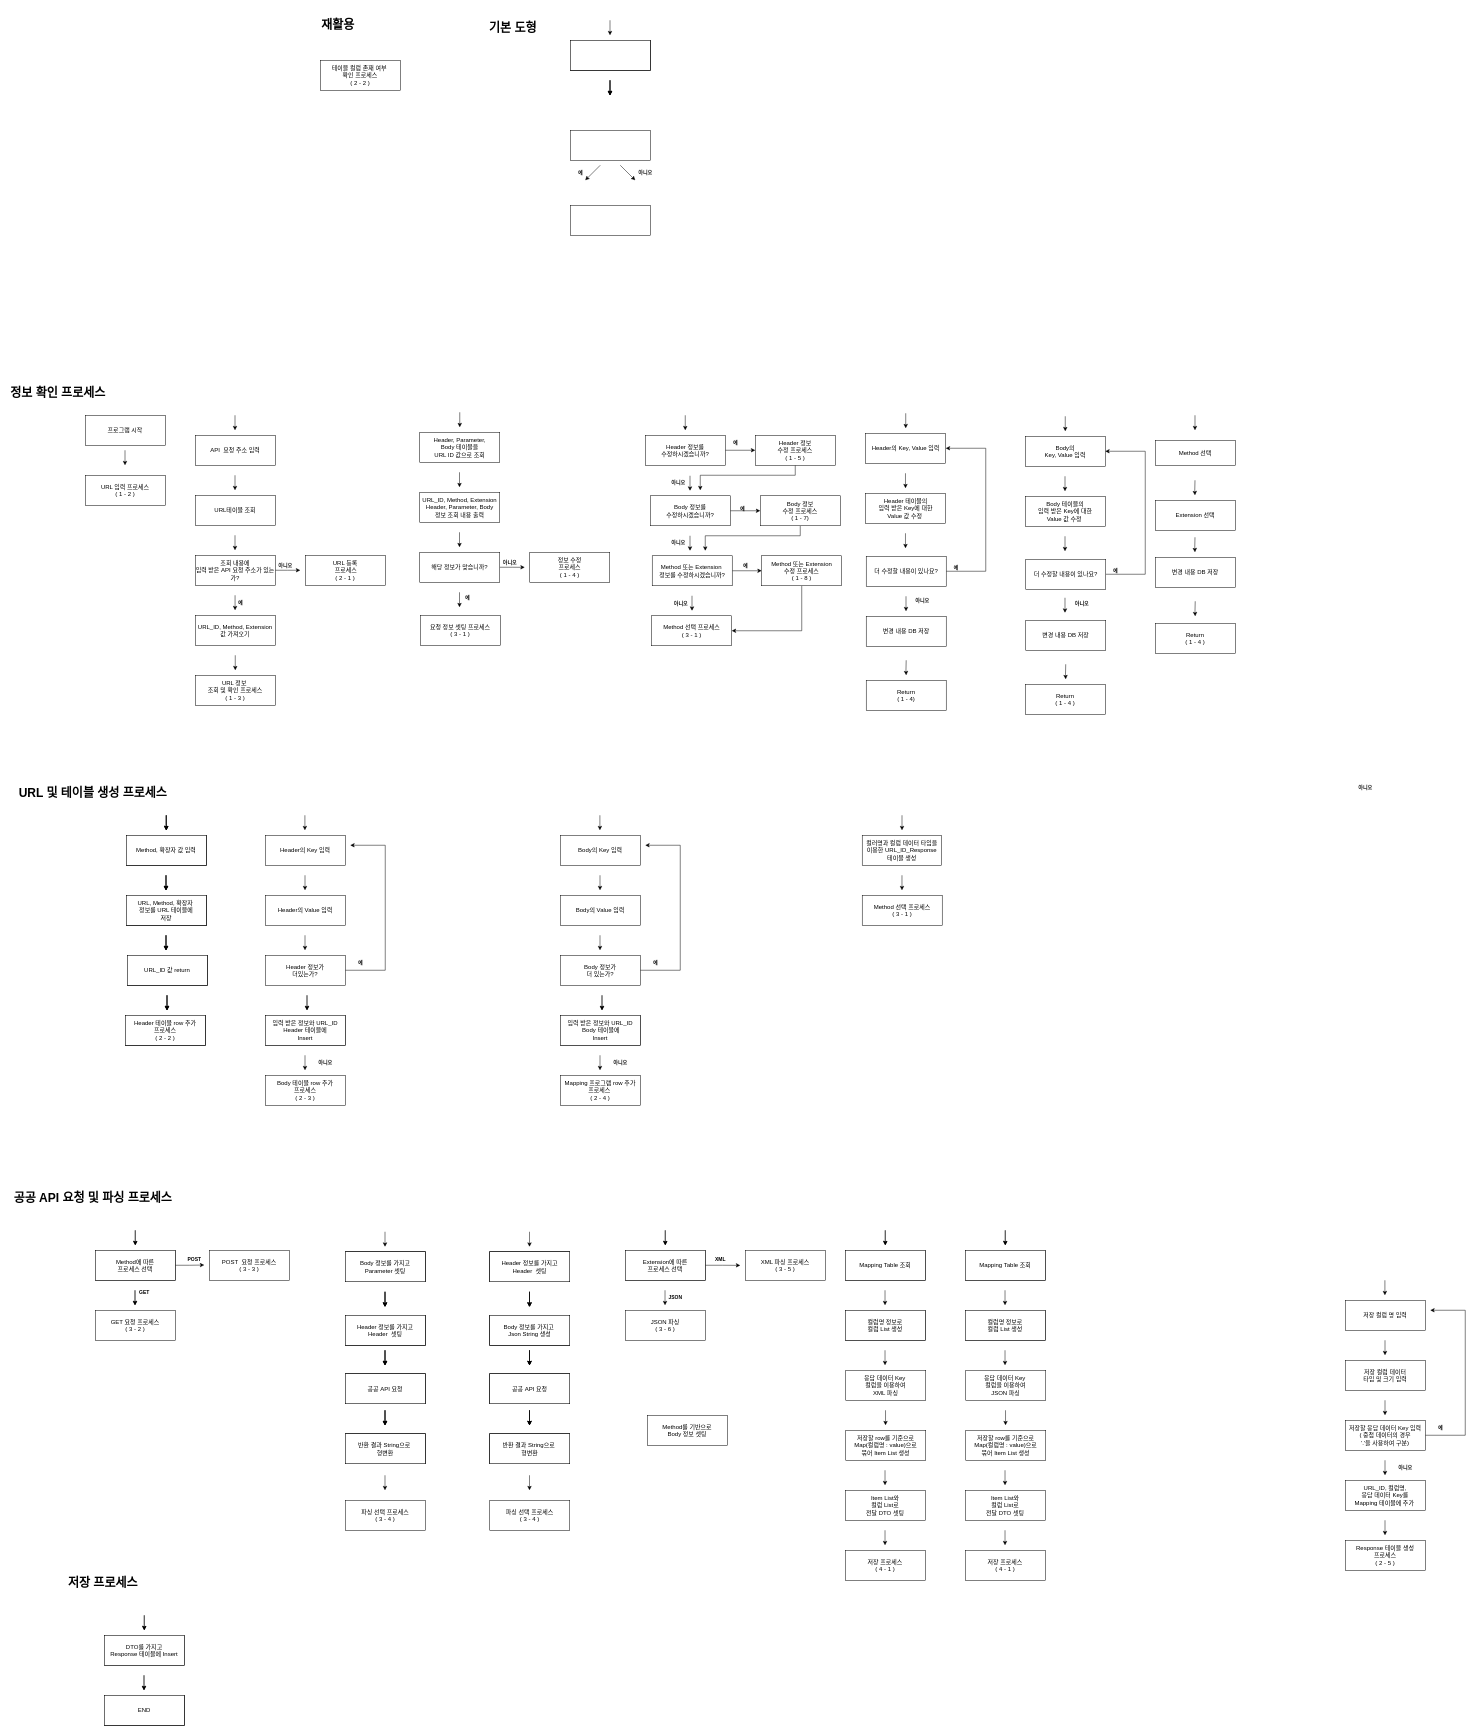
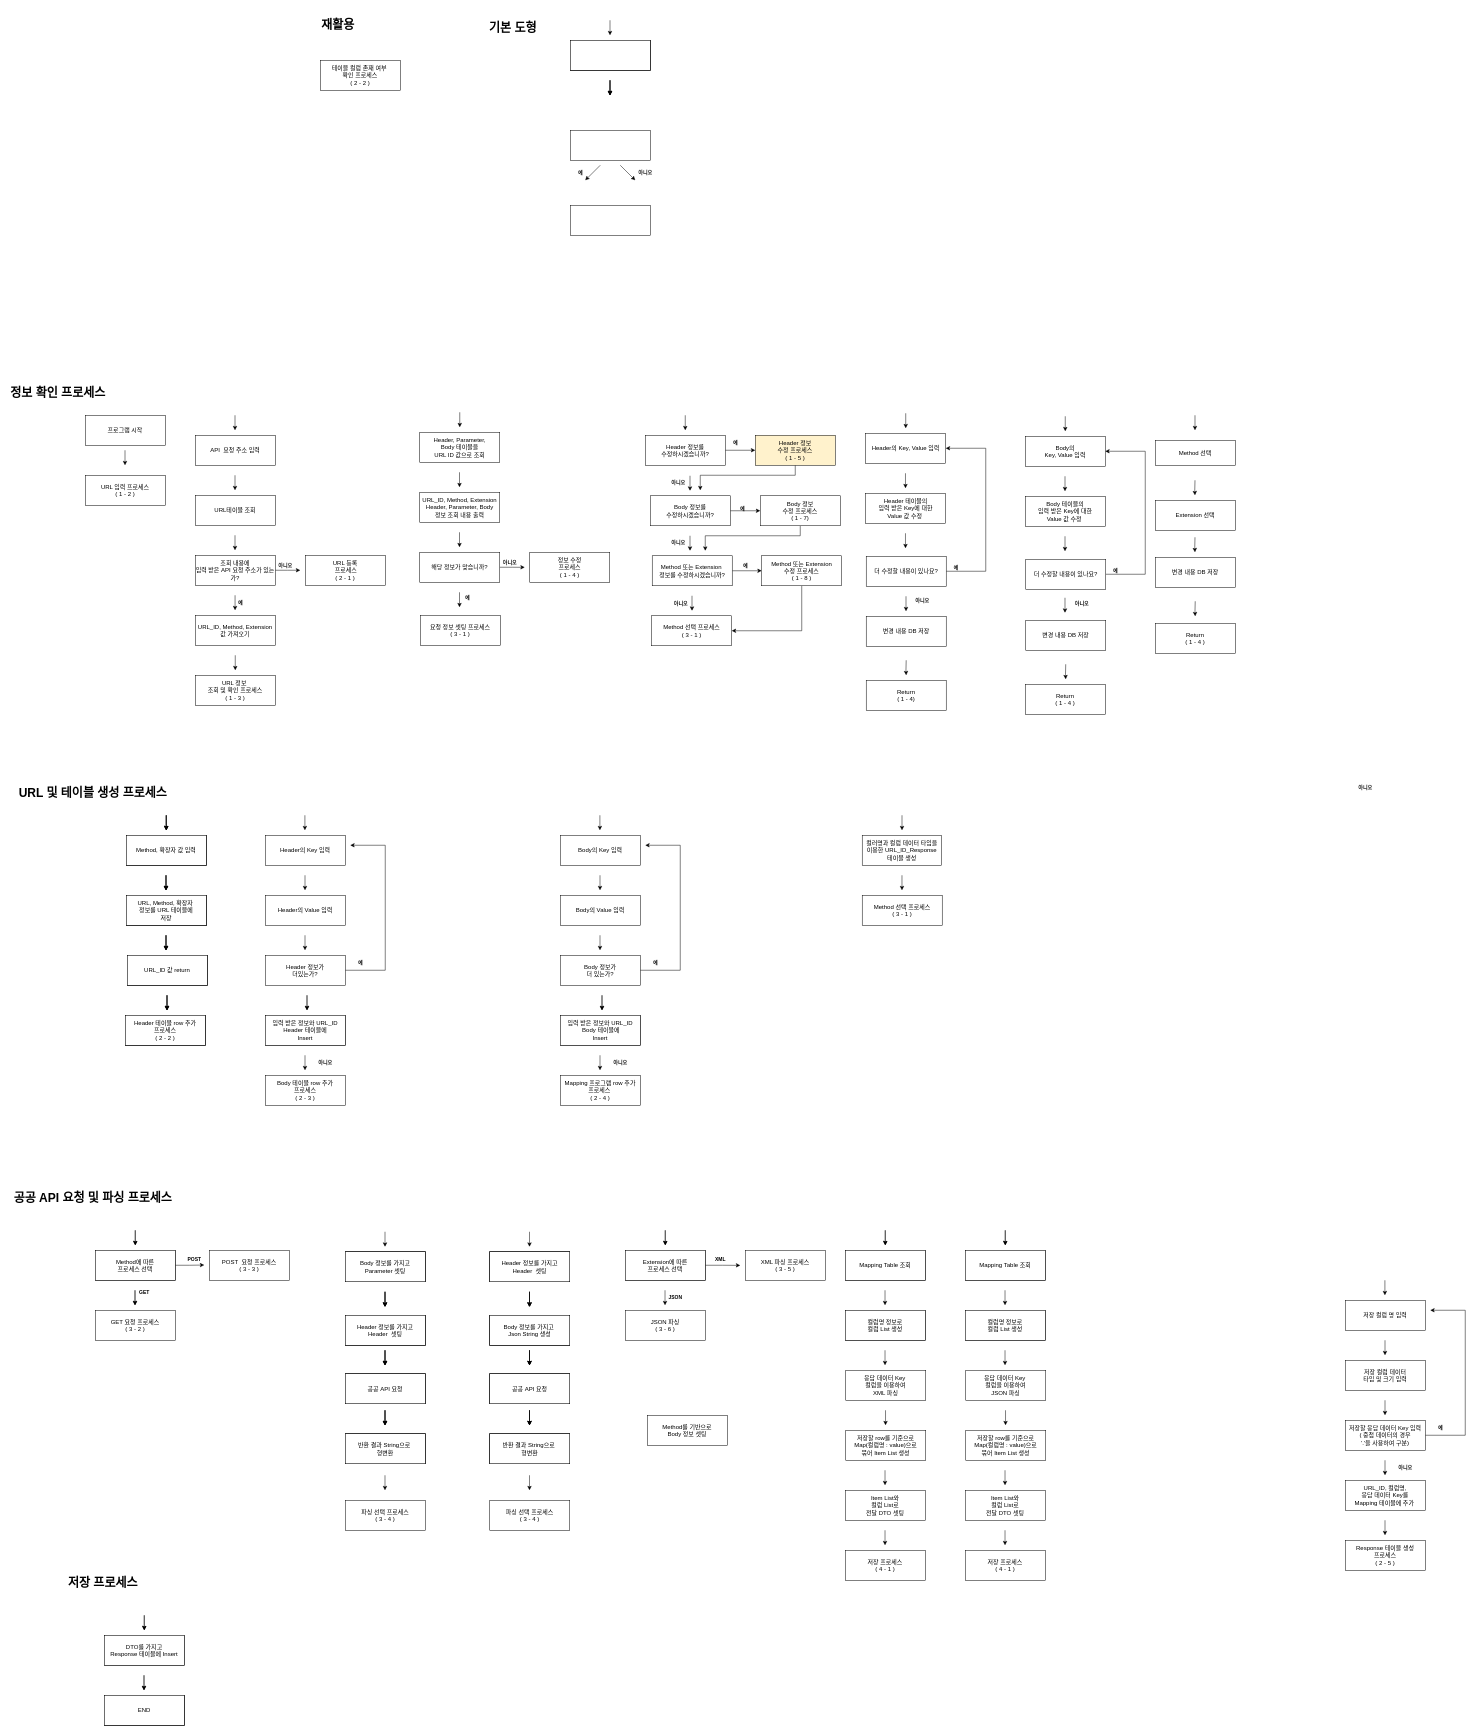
(795, 450) -> (795, 450)
